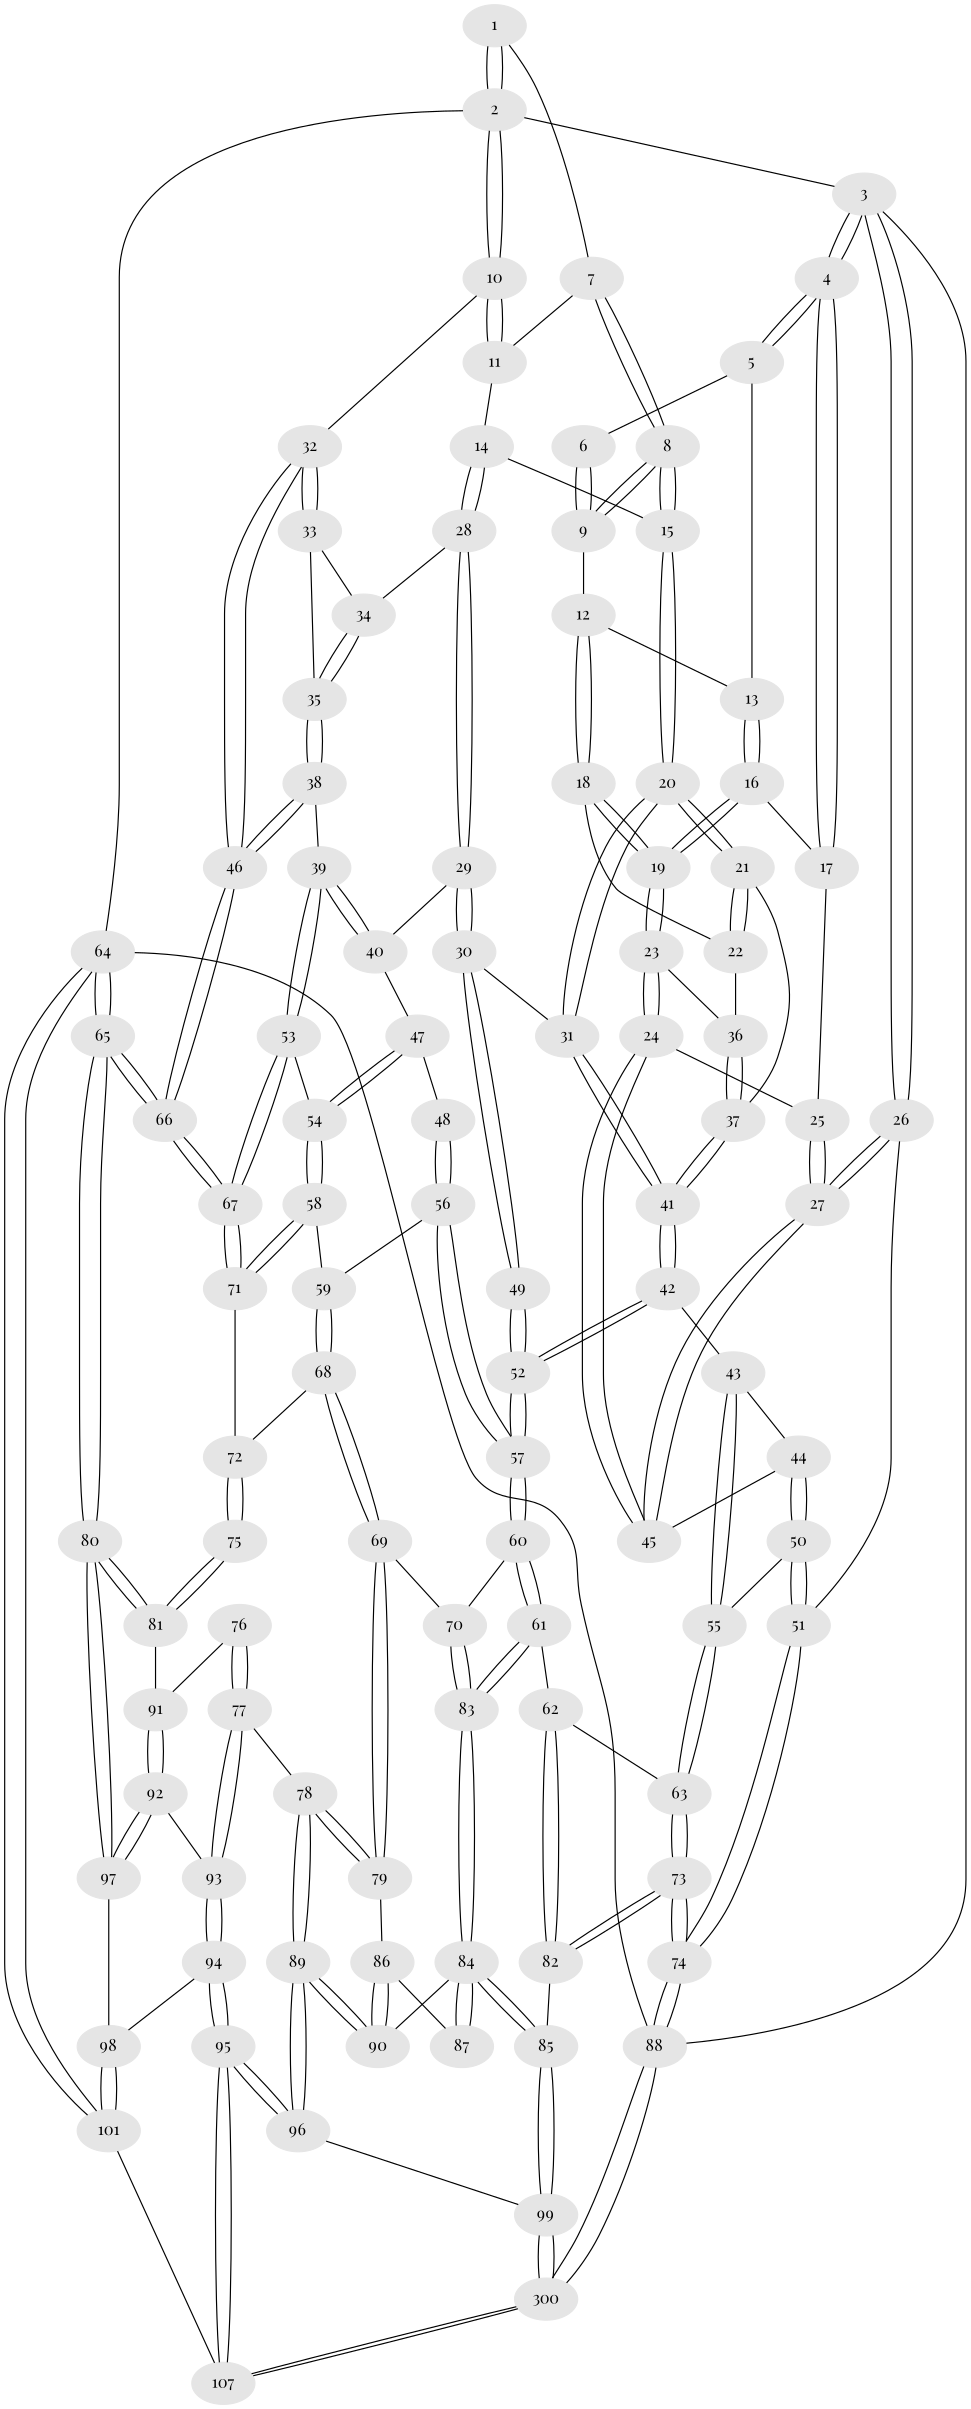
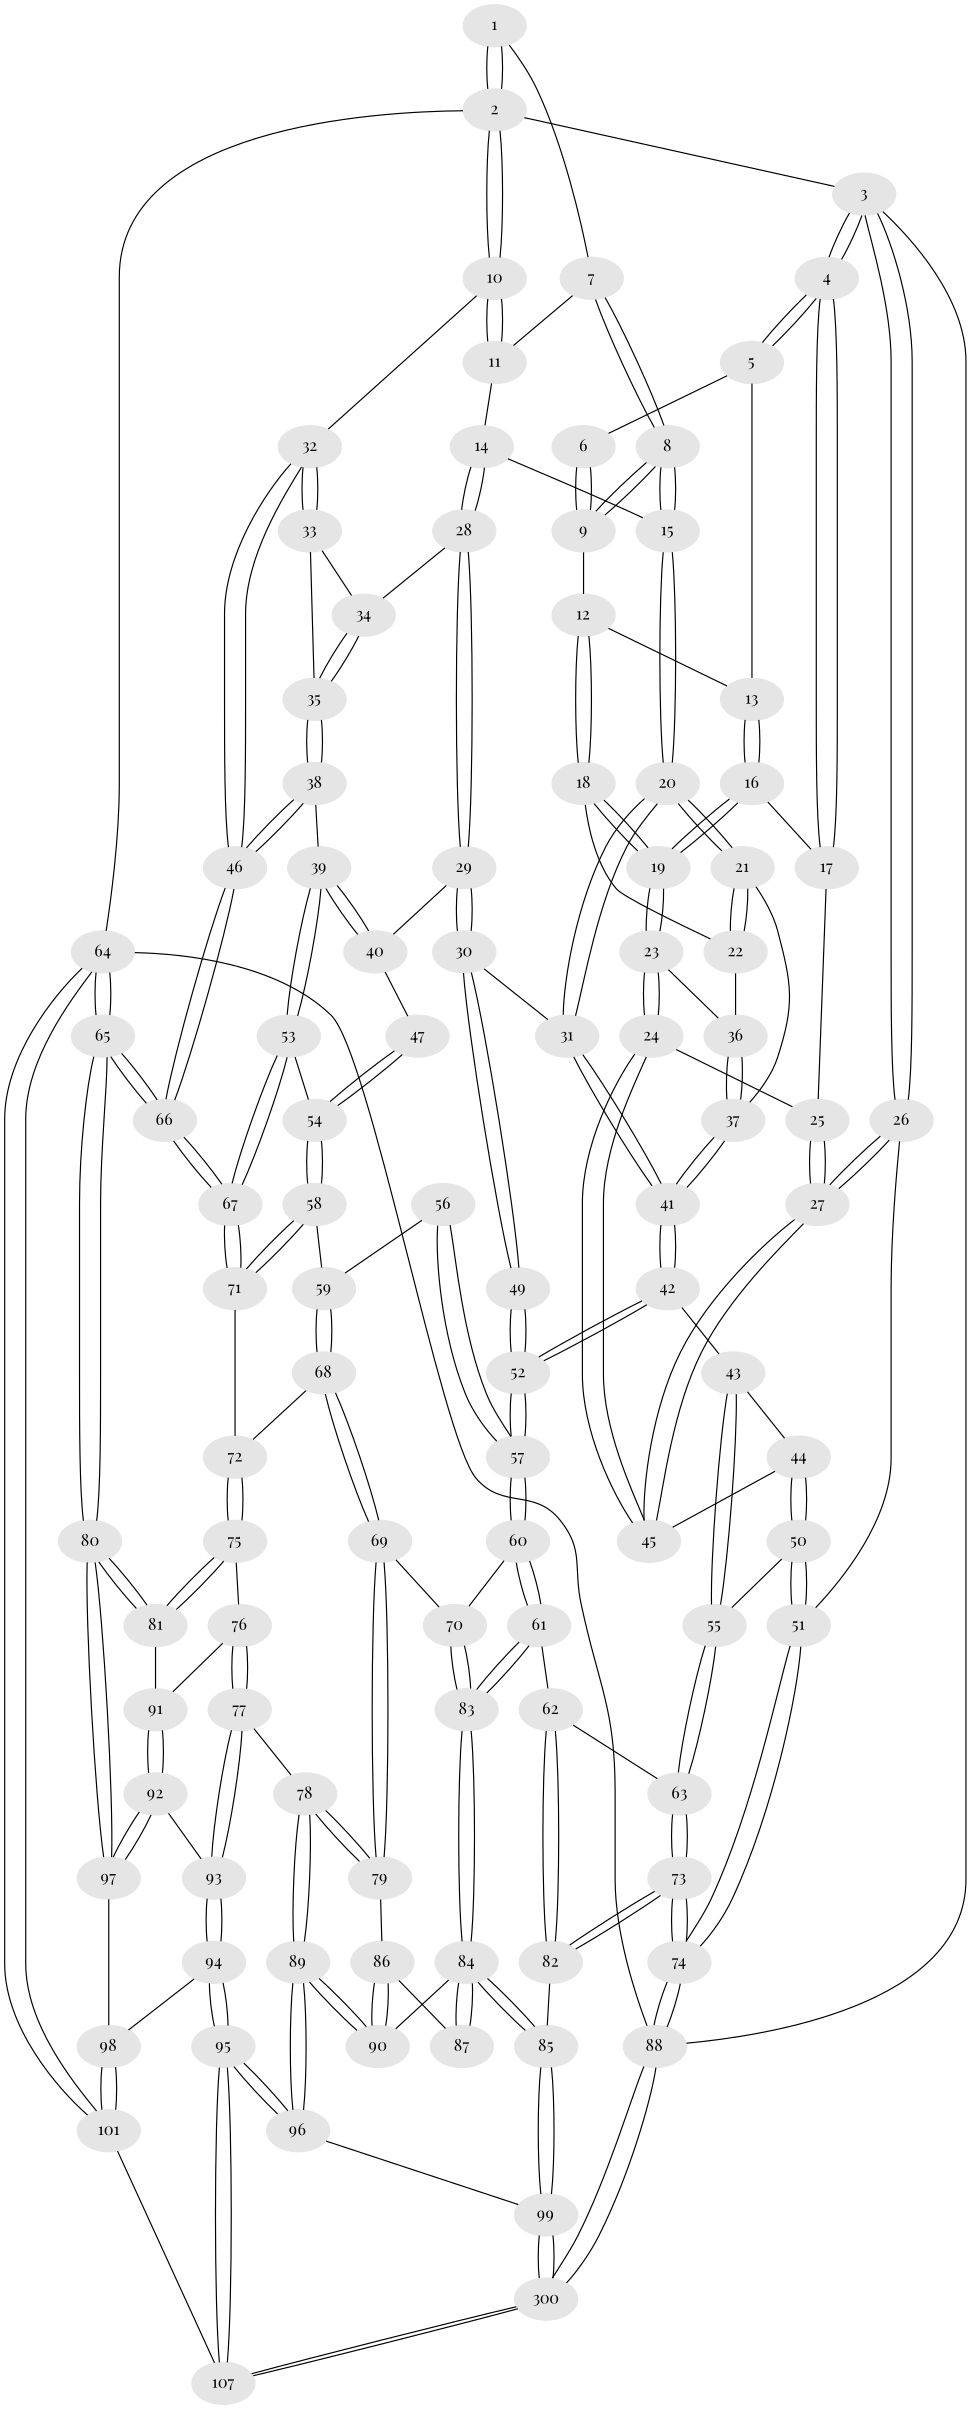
(443, 1120) -> none
none -> (237, 1584)
